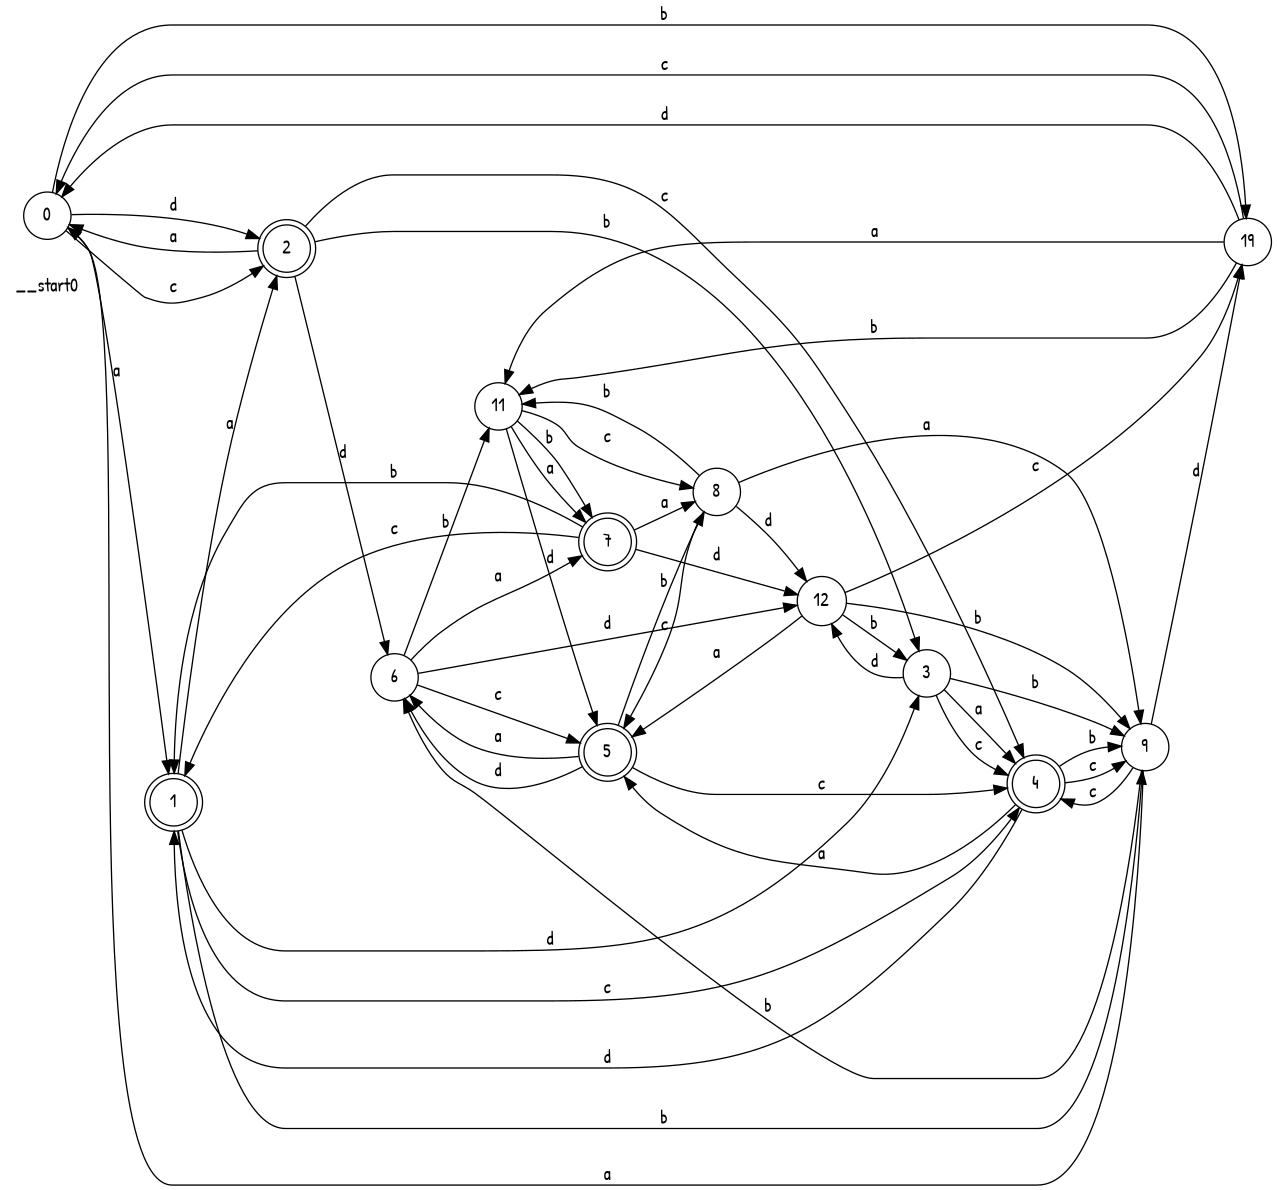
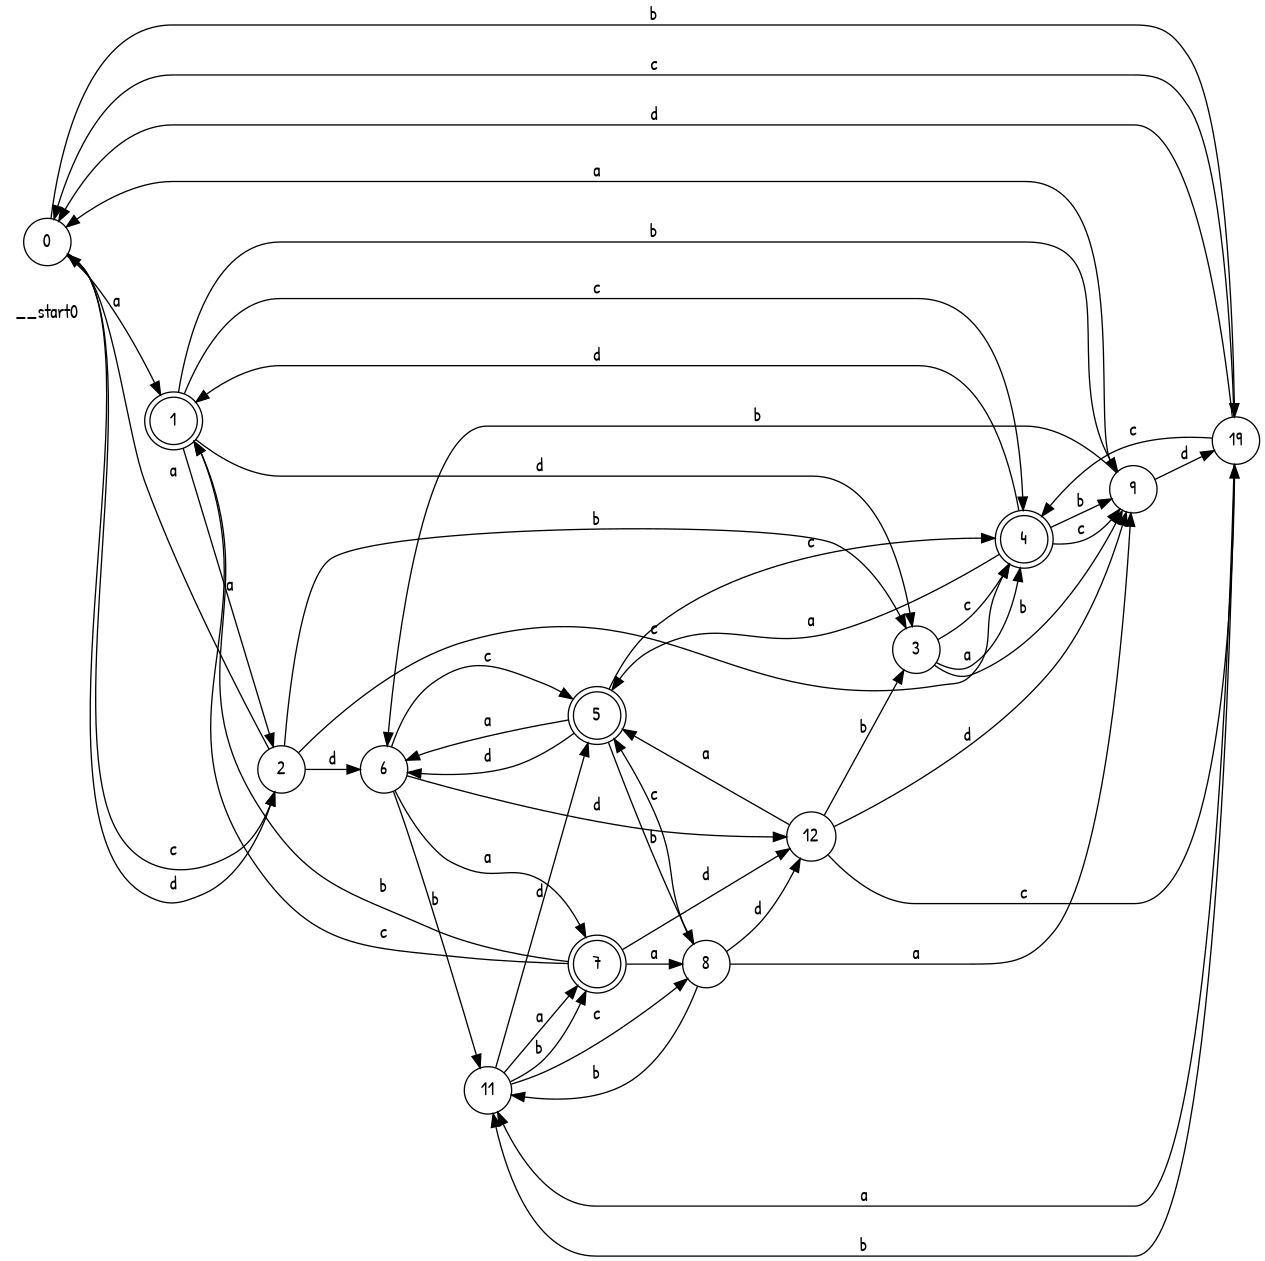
(287, 249) -> (281, 769)
(979, 619) -> (968, 736)
(864, 668) -> none
(1108, 796) -> (1121, 448)
